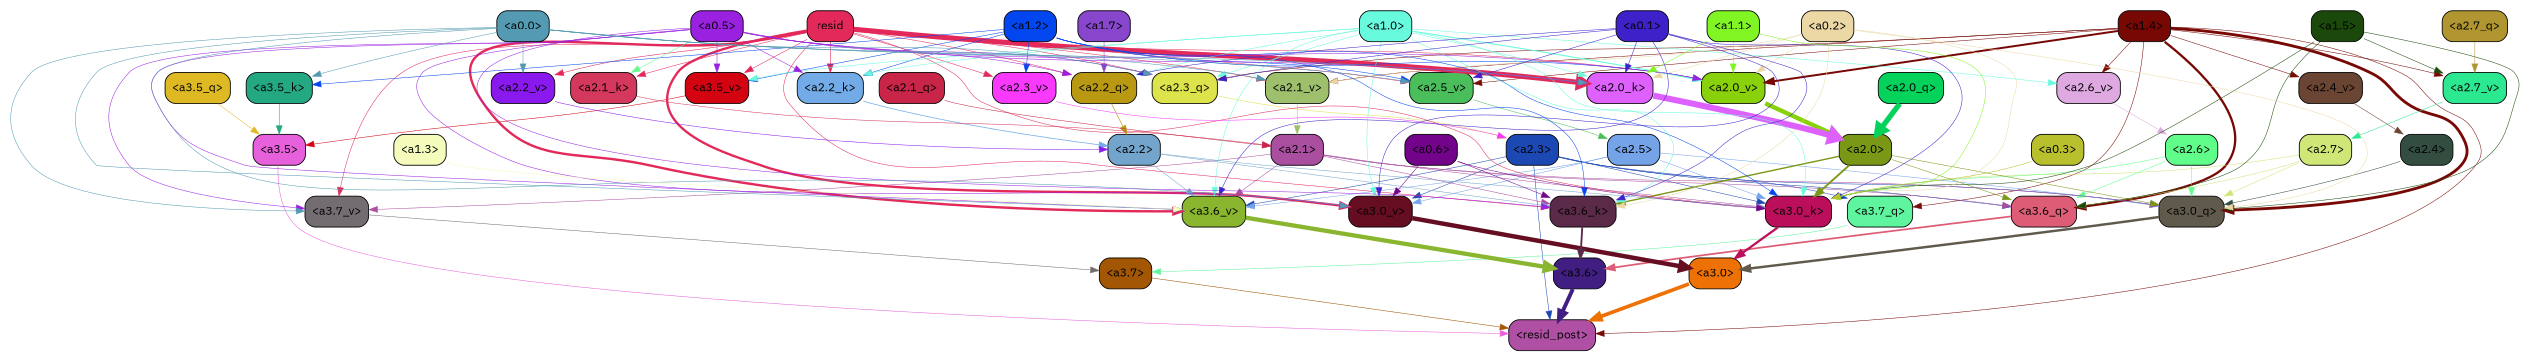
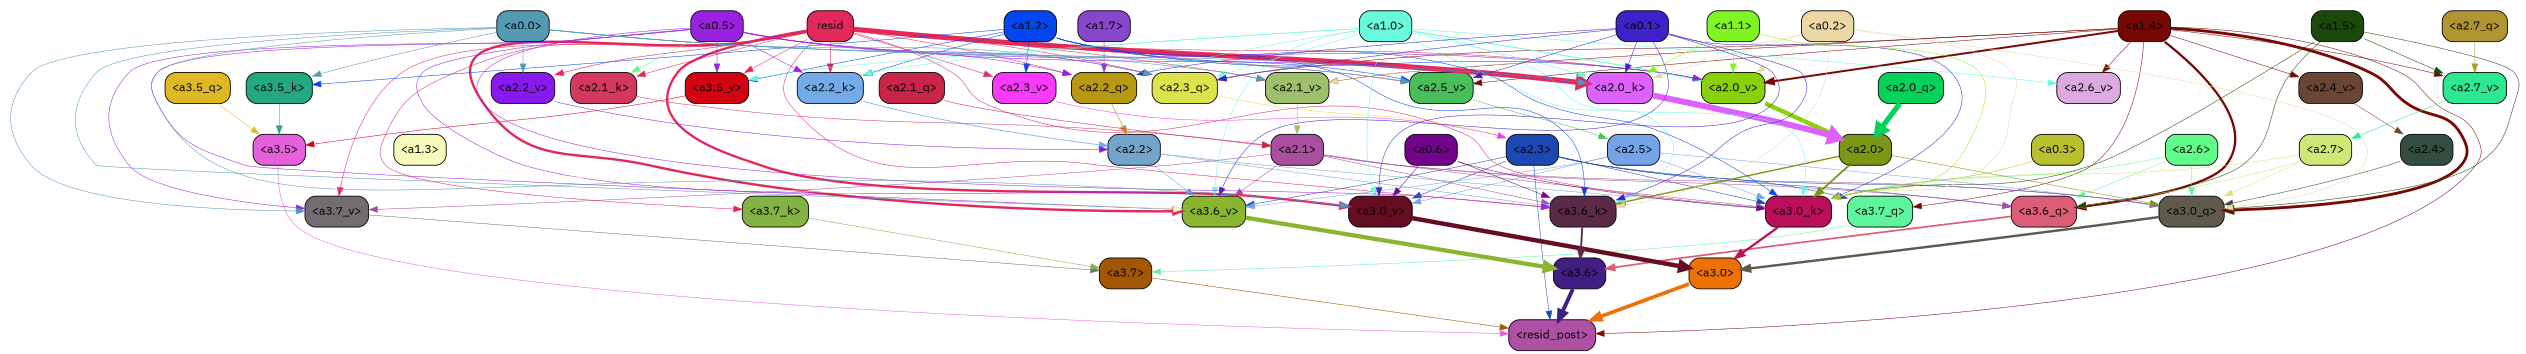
(2136, 117) -> none
(1931, 173) -> none
none -> (775, 212)
